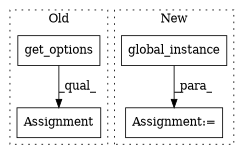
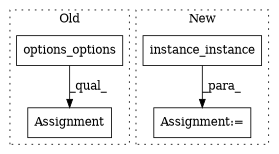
(59, 51) -> (70, 51)
(174, 51) -> (202, 51)
